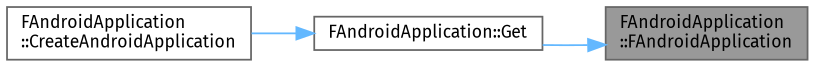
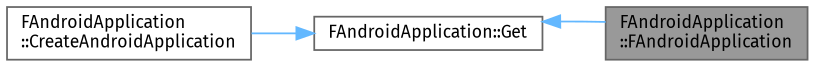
(565, 45) -> (583, 22)
